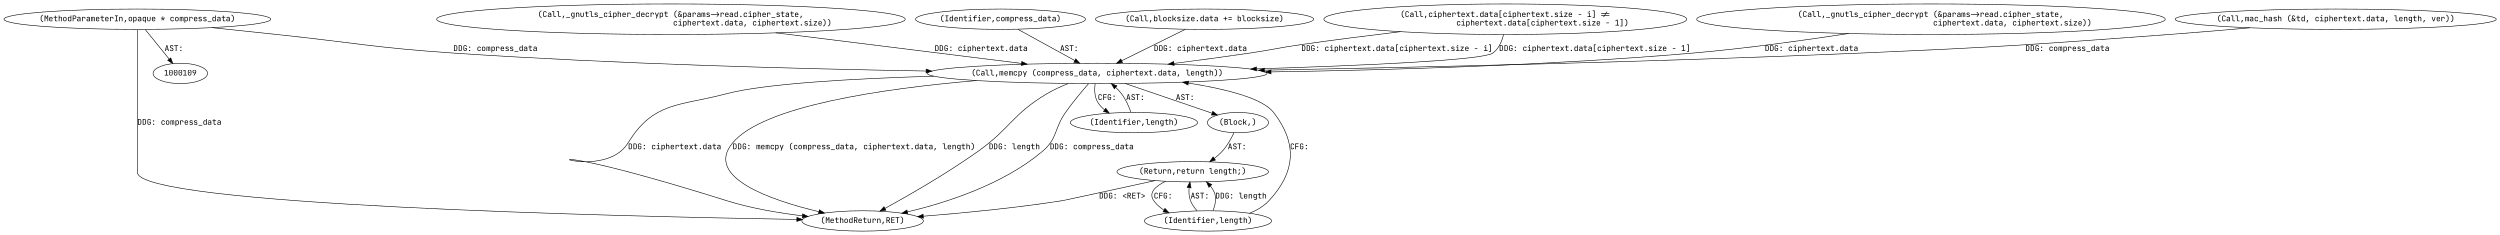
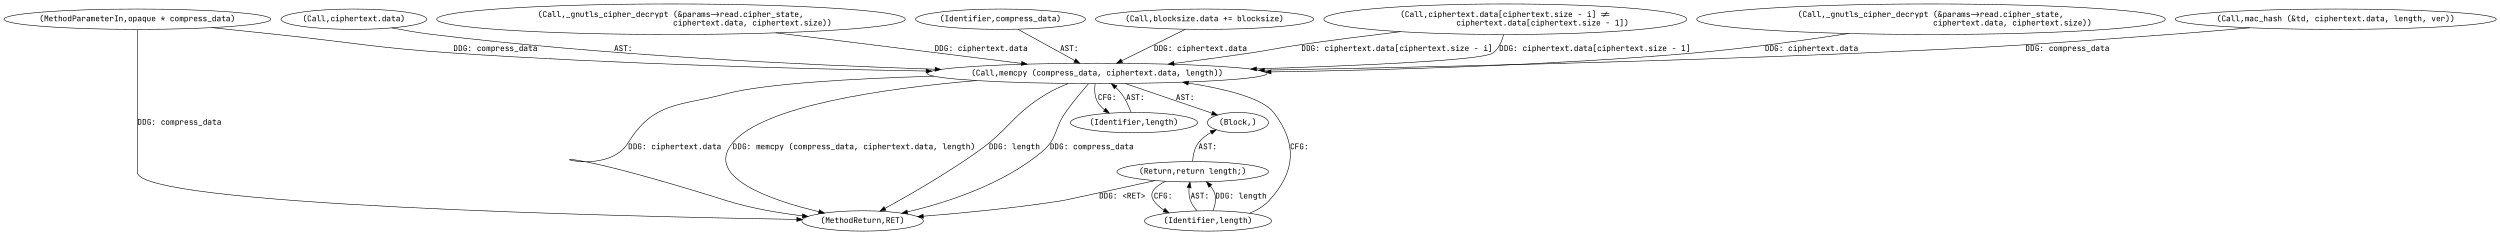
none -> (354, 19)
(180, 73) -> none
(1226, 147) -> (1198, 144)
